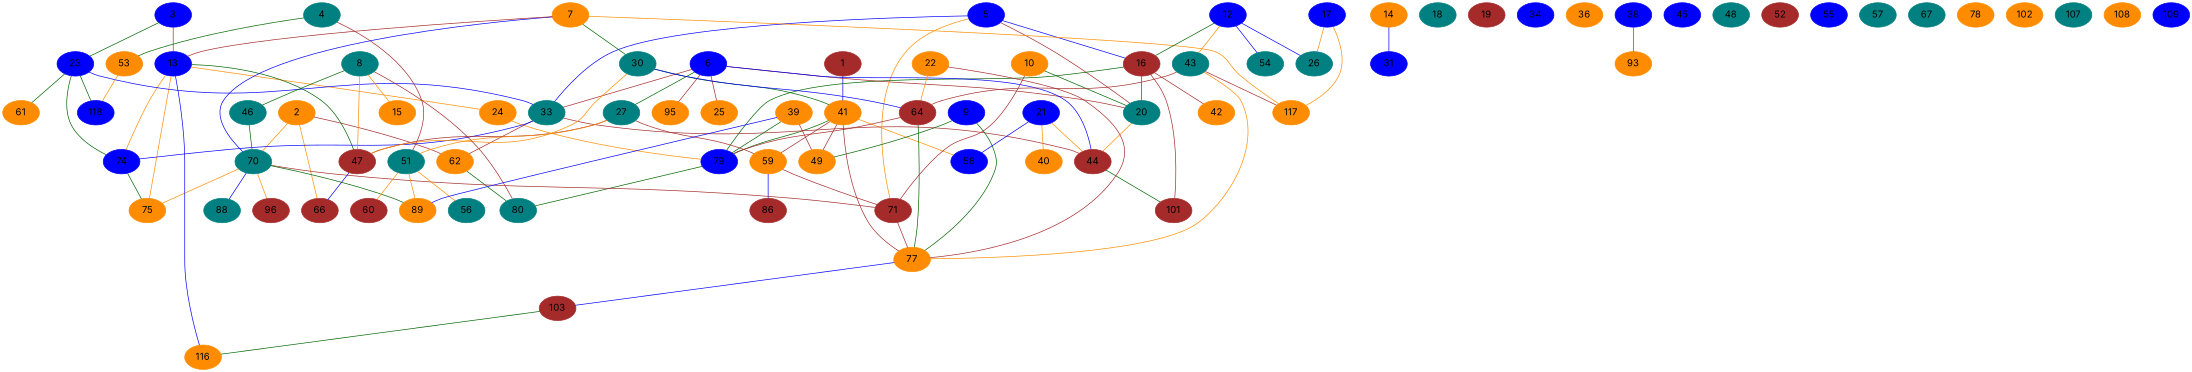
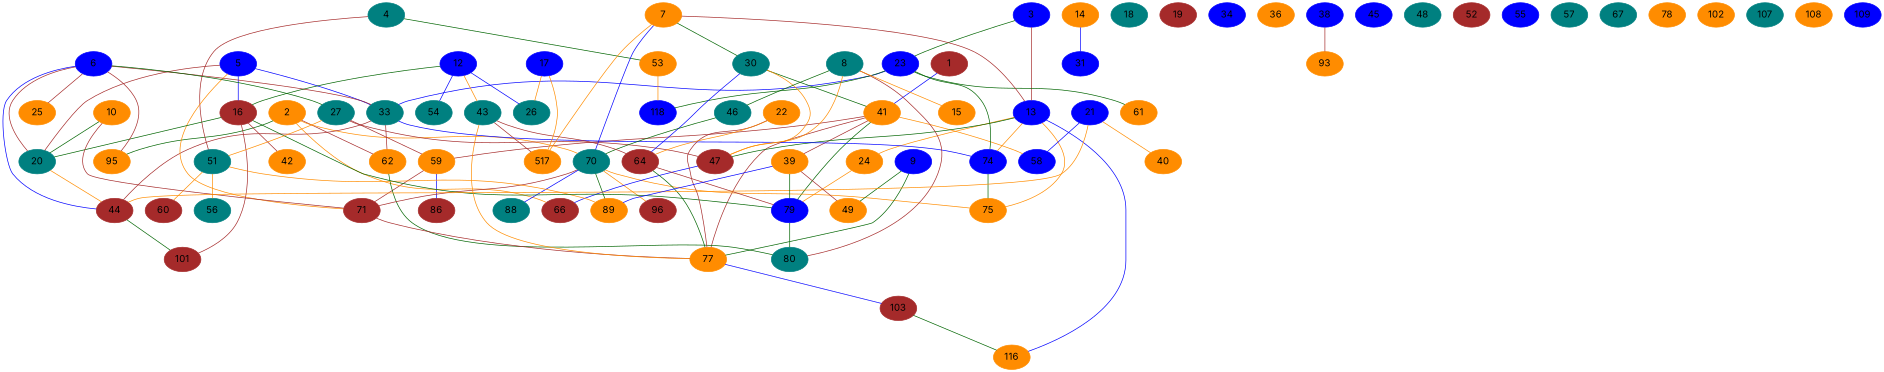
(1291, 113) -> (542, 162)
(830, 137) -> (839, 136)
none -> (200, 138)
